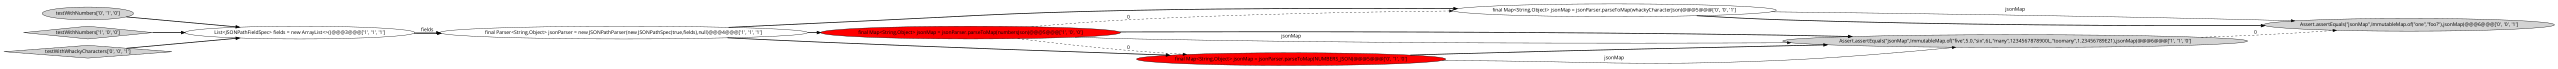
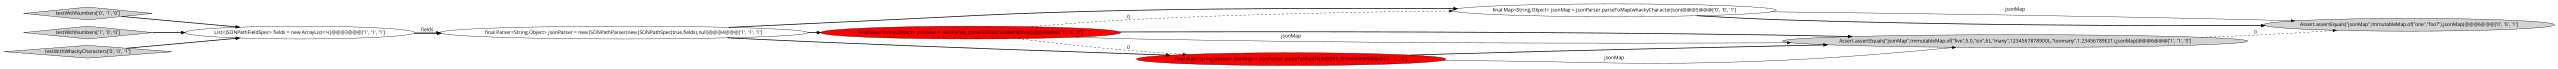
(88, 13) -> (88, 13)
